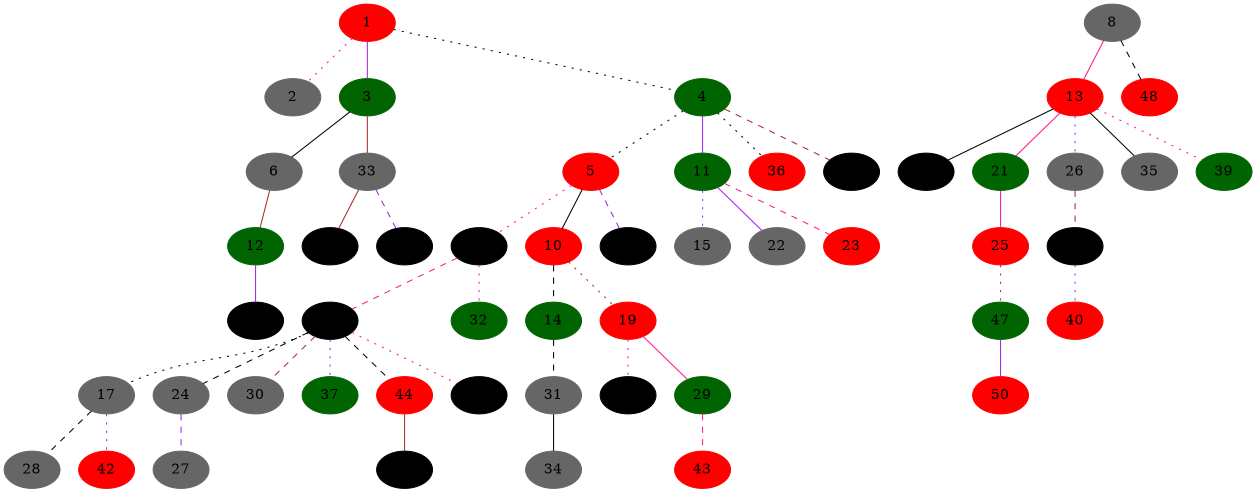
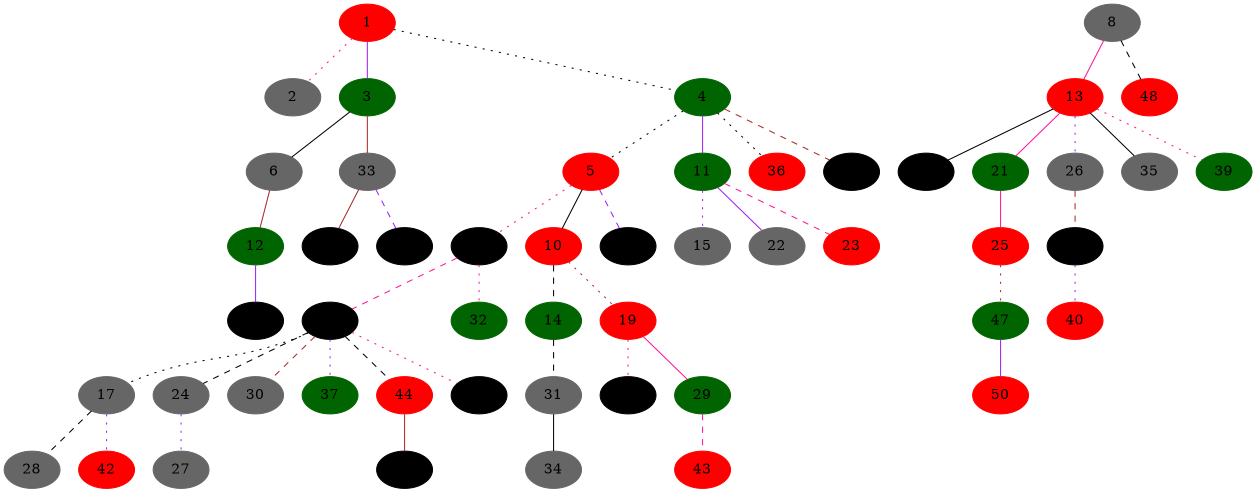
(181, 433) -> (181, 433)
